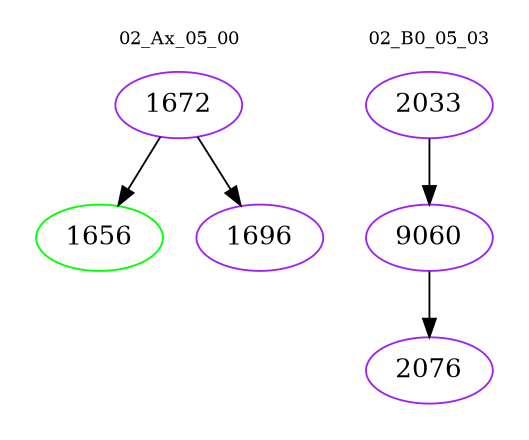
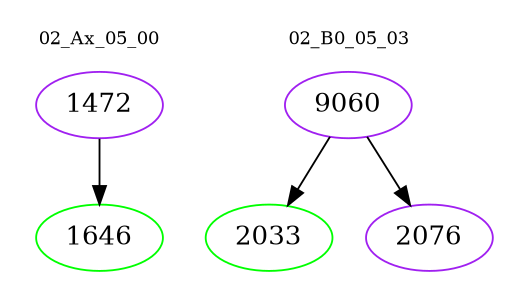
(179, 105) -> (100, 105)
(429, 105) -> (269, 238)
(429, 162) -> (314, 163)
(100, 238) -> (100, 238)
(260, 238) -> none
